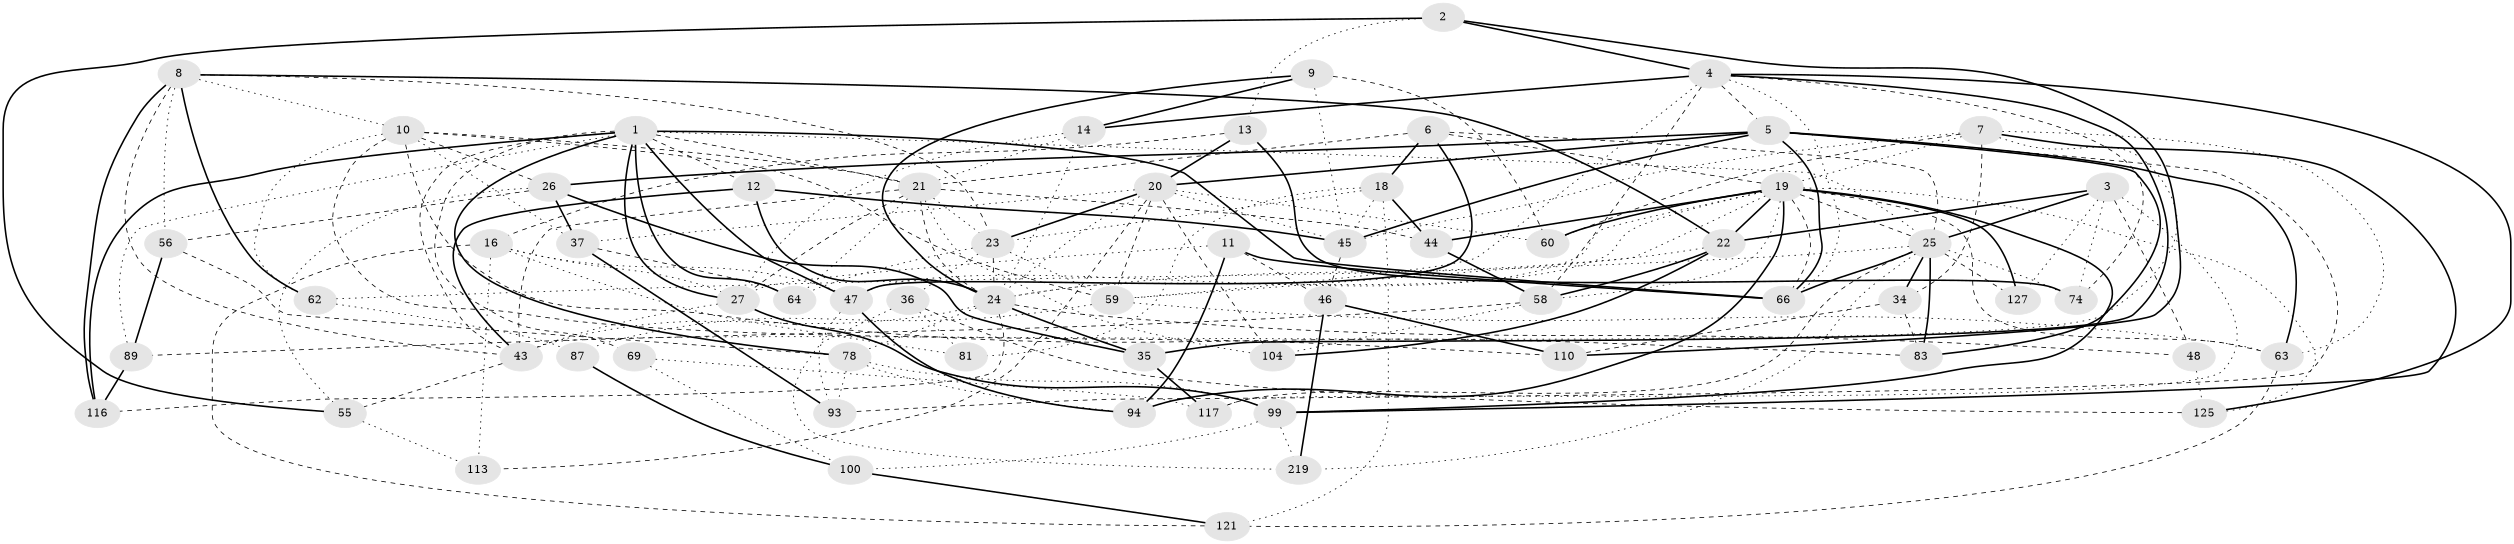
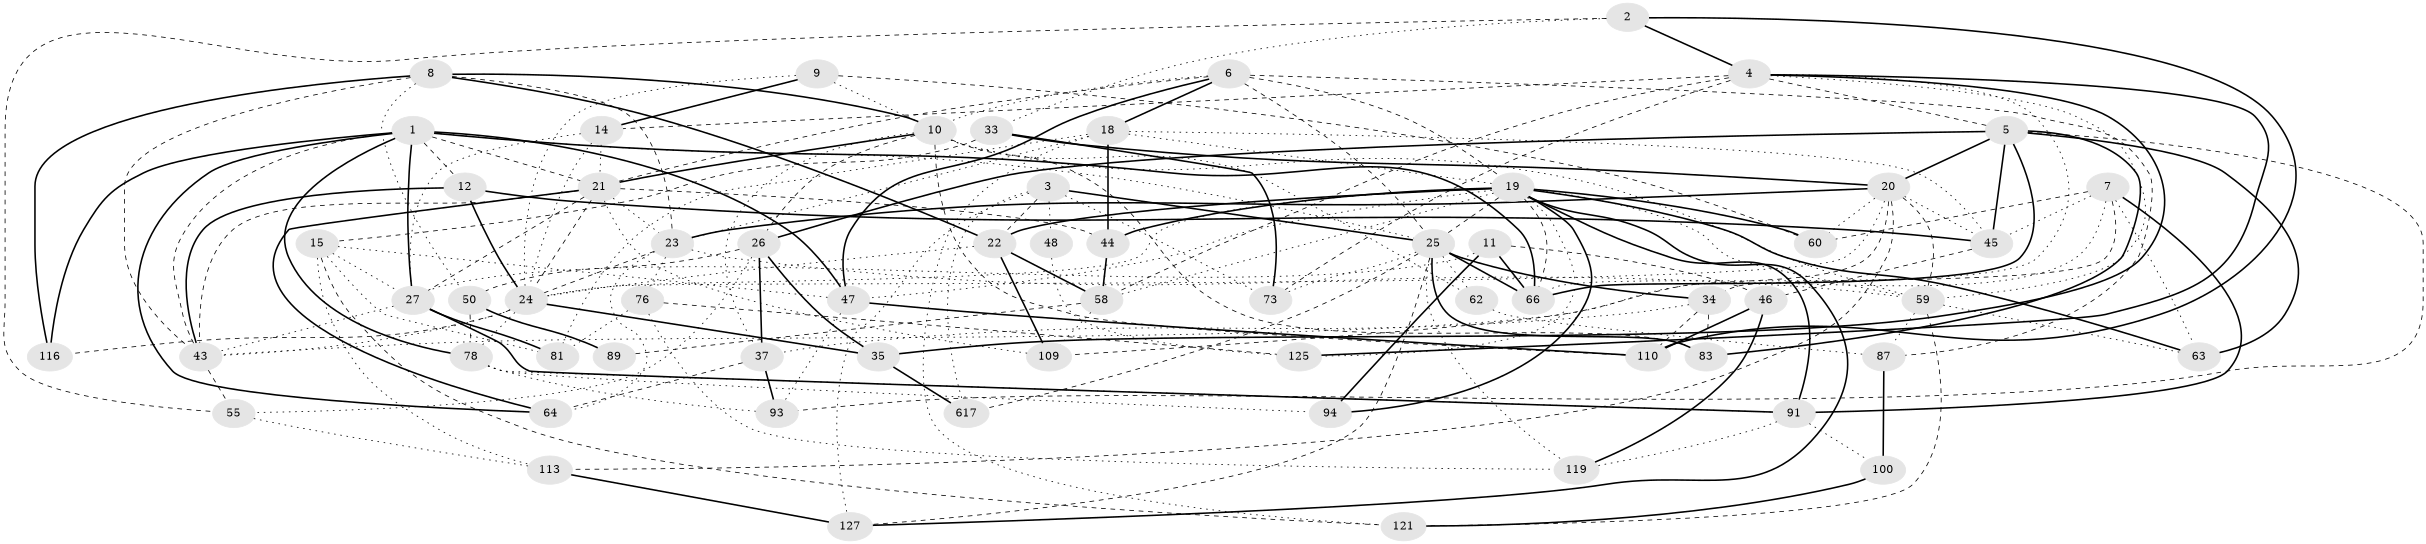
(443, 38) -> (552, 49)
none -> (1078, 91)
(1397, 100) -> (1203, 101)
(291, 102) -> (664, 81)
none -> (1914, 103)
(1003, 119) -> (584, 110)
(1245, 130) -> (992, 130)
(699, 153) -> (759, 158)
(1885, 158) -> (1238, 149)
(1329, 162) -> (876, 102)
(736, 164) -> (1388, 159)
(318, 190) -> none
(219, 204) -> none
(853, 217) -> (1122, 328)
(1907, 217) -> (1023, 214)
(166, 244) -> (470, 300)
(491, 244) -> (317, 244)
(857, 244) -> (277, 254)
(2151, 268) -> (1050, 215)
(908, 300) -> (643, 300)
(2076, 300) -> (1271, 300)
(1987, 313) -> (1856, 272)
none -> (485, 329)
(1419, 334) -> none
(634, 357) -> none
(1273, 357) -> (1049, 357)
(114, 385) -> none
(977, 386) -> (1058, 319)
(1209, 413) -> (967, 413)
(1275, 413) -> (1794, 413)
(1299, 470) -> (1577, 470)
none -> (700, 498)
(1783, 512) -> (1760, 513)
